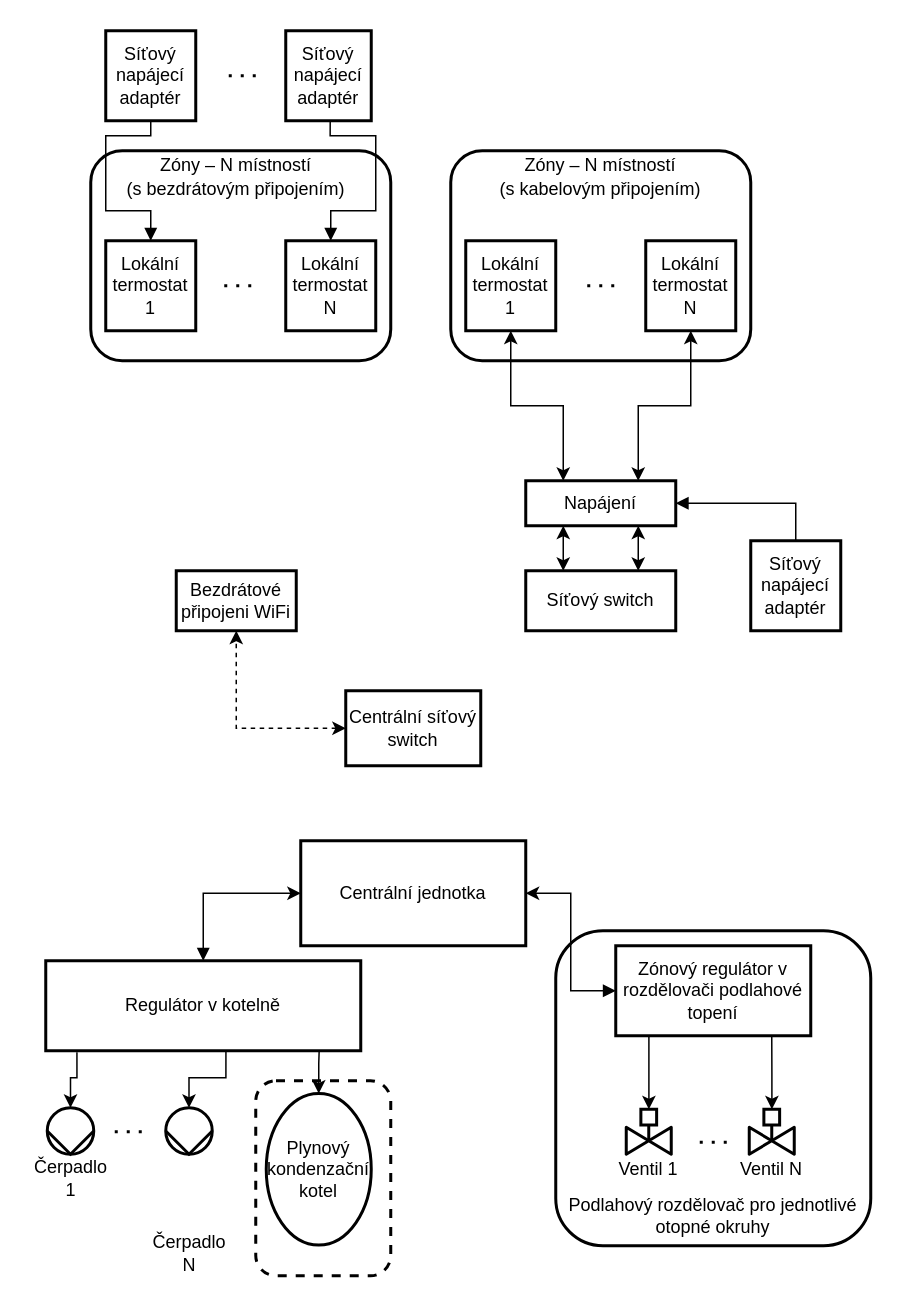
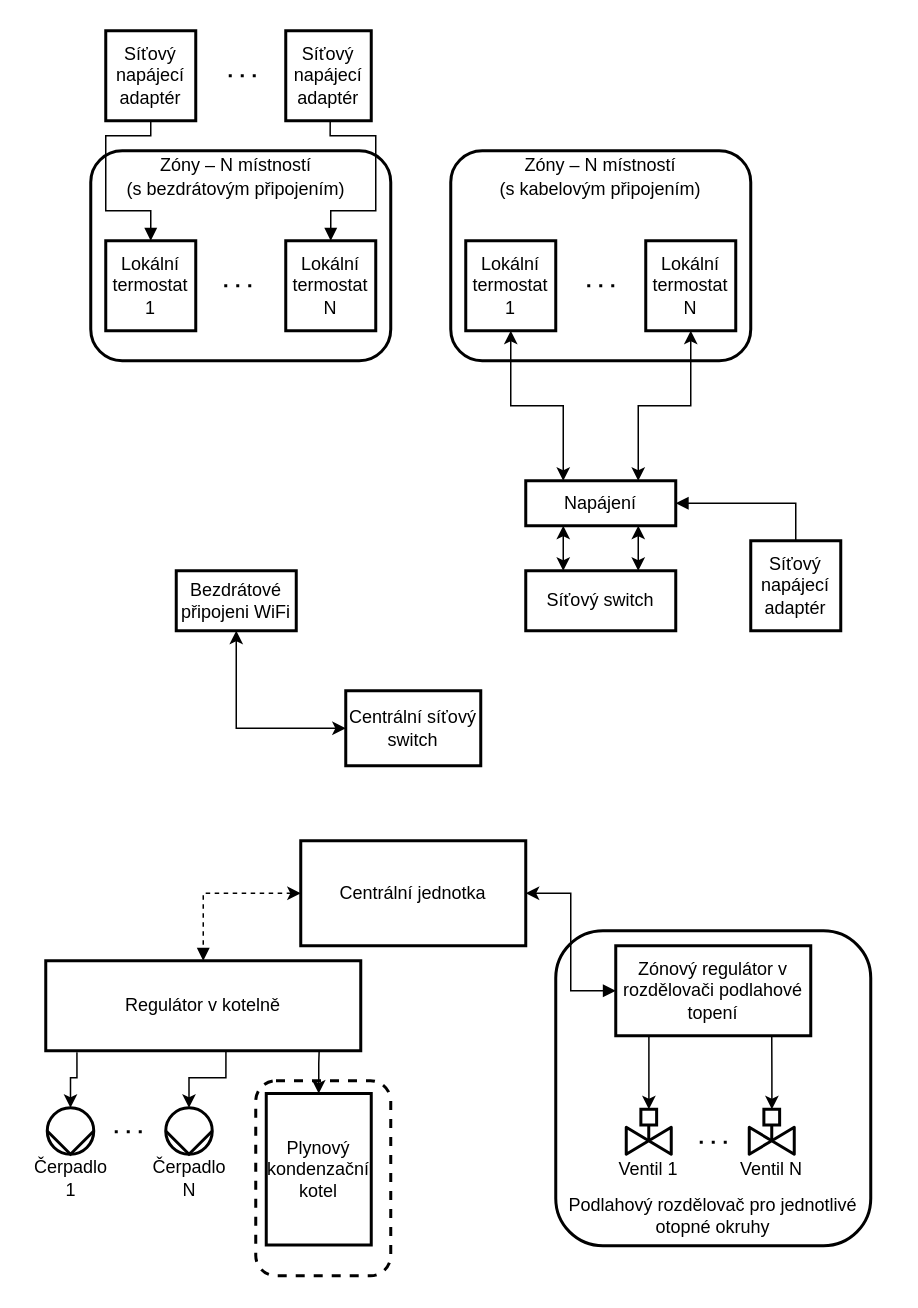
(241, 728) -> (241, 728)
(218, 893) -> (218, 893)
(319, 1169) -> (319, 1169)
(189, 1253) -> (189, 1178)
